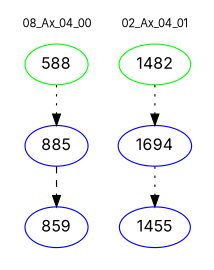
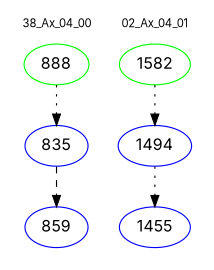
(57, 24) -> (57, 24)
(57, 64) -> (57, 64)
(155, 64) -> (155, 64)
(57, 146) -> (57, 146)
(155, 146) -> (155, 146)
